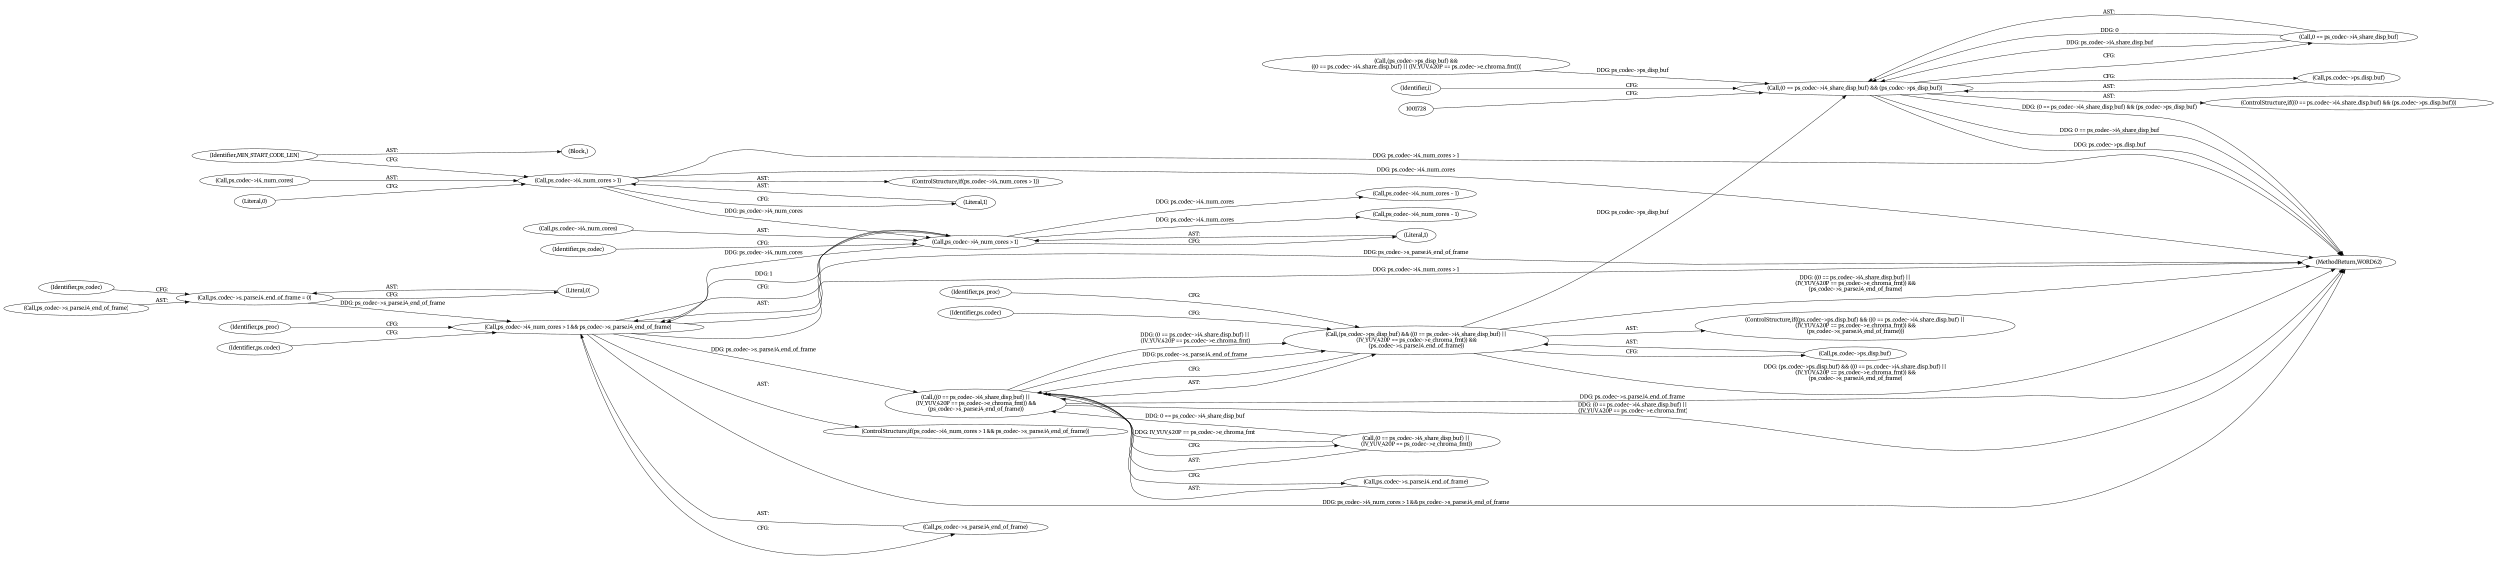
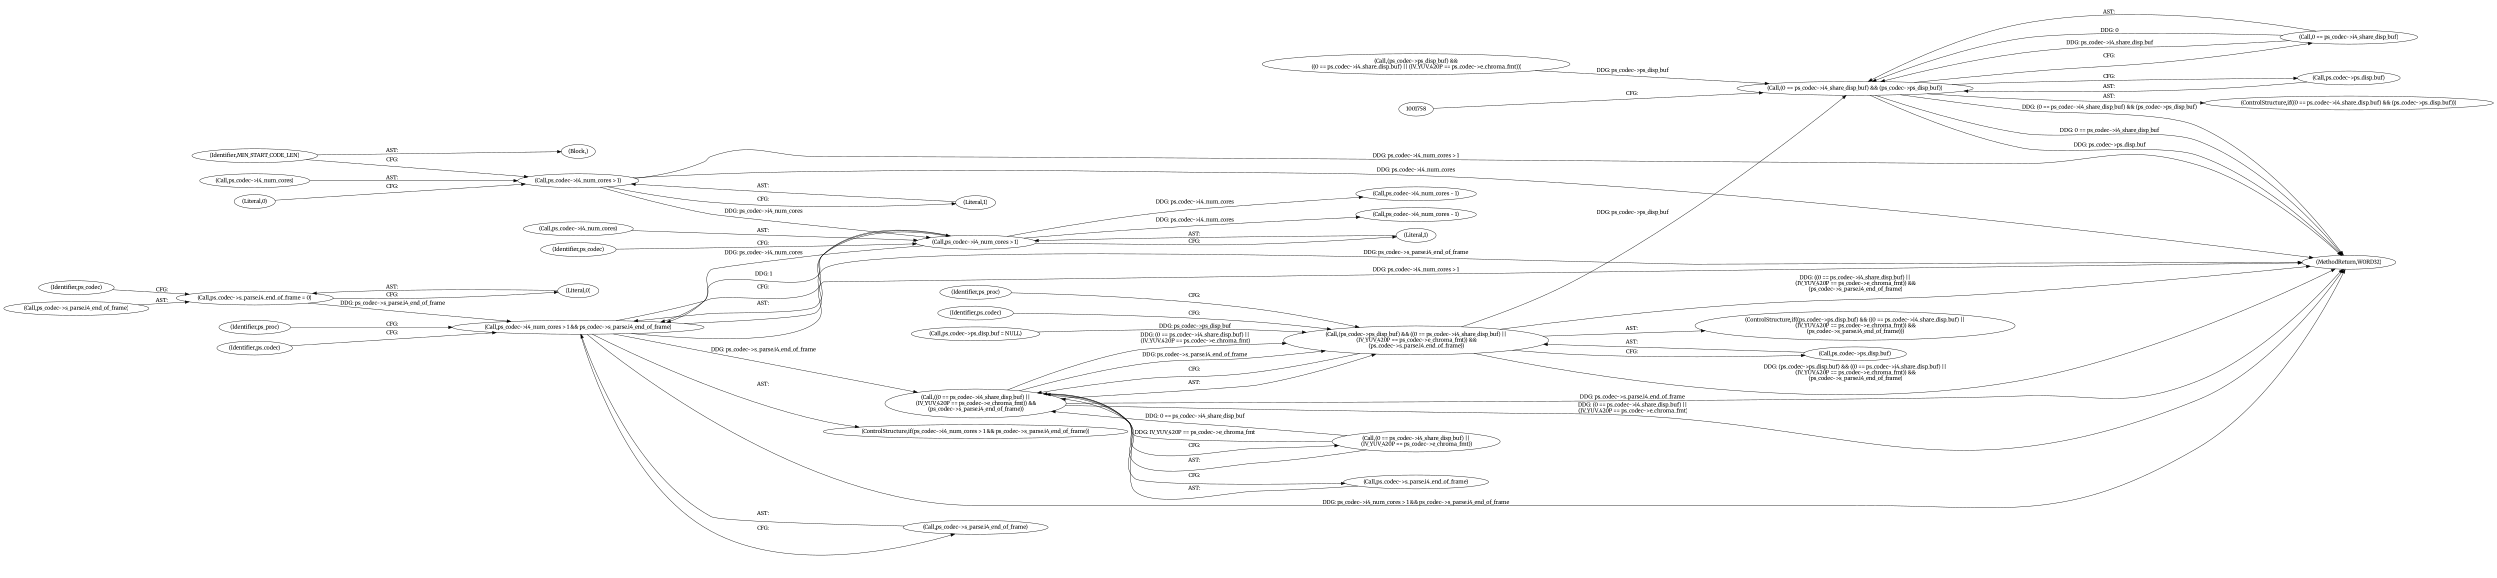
(1416, 88) -> none
(1416, 109) -> (1416, 109)
(976, 182) -> none
(2349, 262) -> (2349, 262)
none -> (976, 334)
